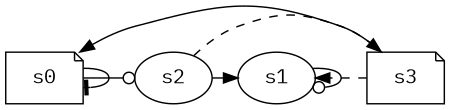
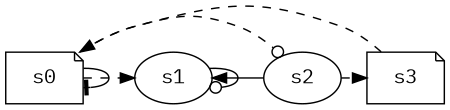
(239, 6) -> (239, 6)
(95, 78) -> (213, 19)
(350, 78) -> (95, 78)
